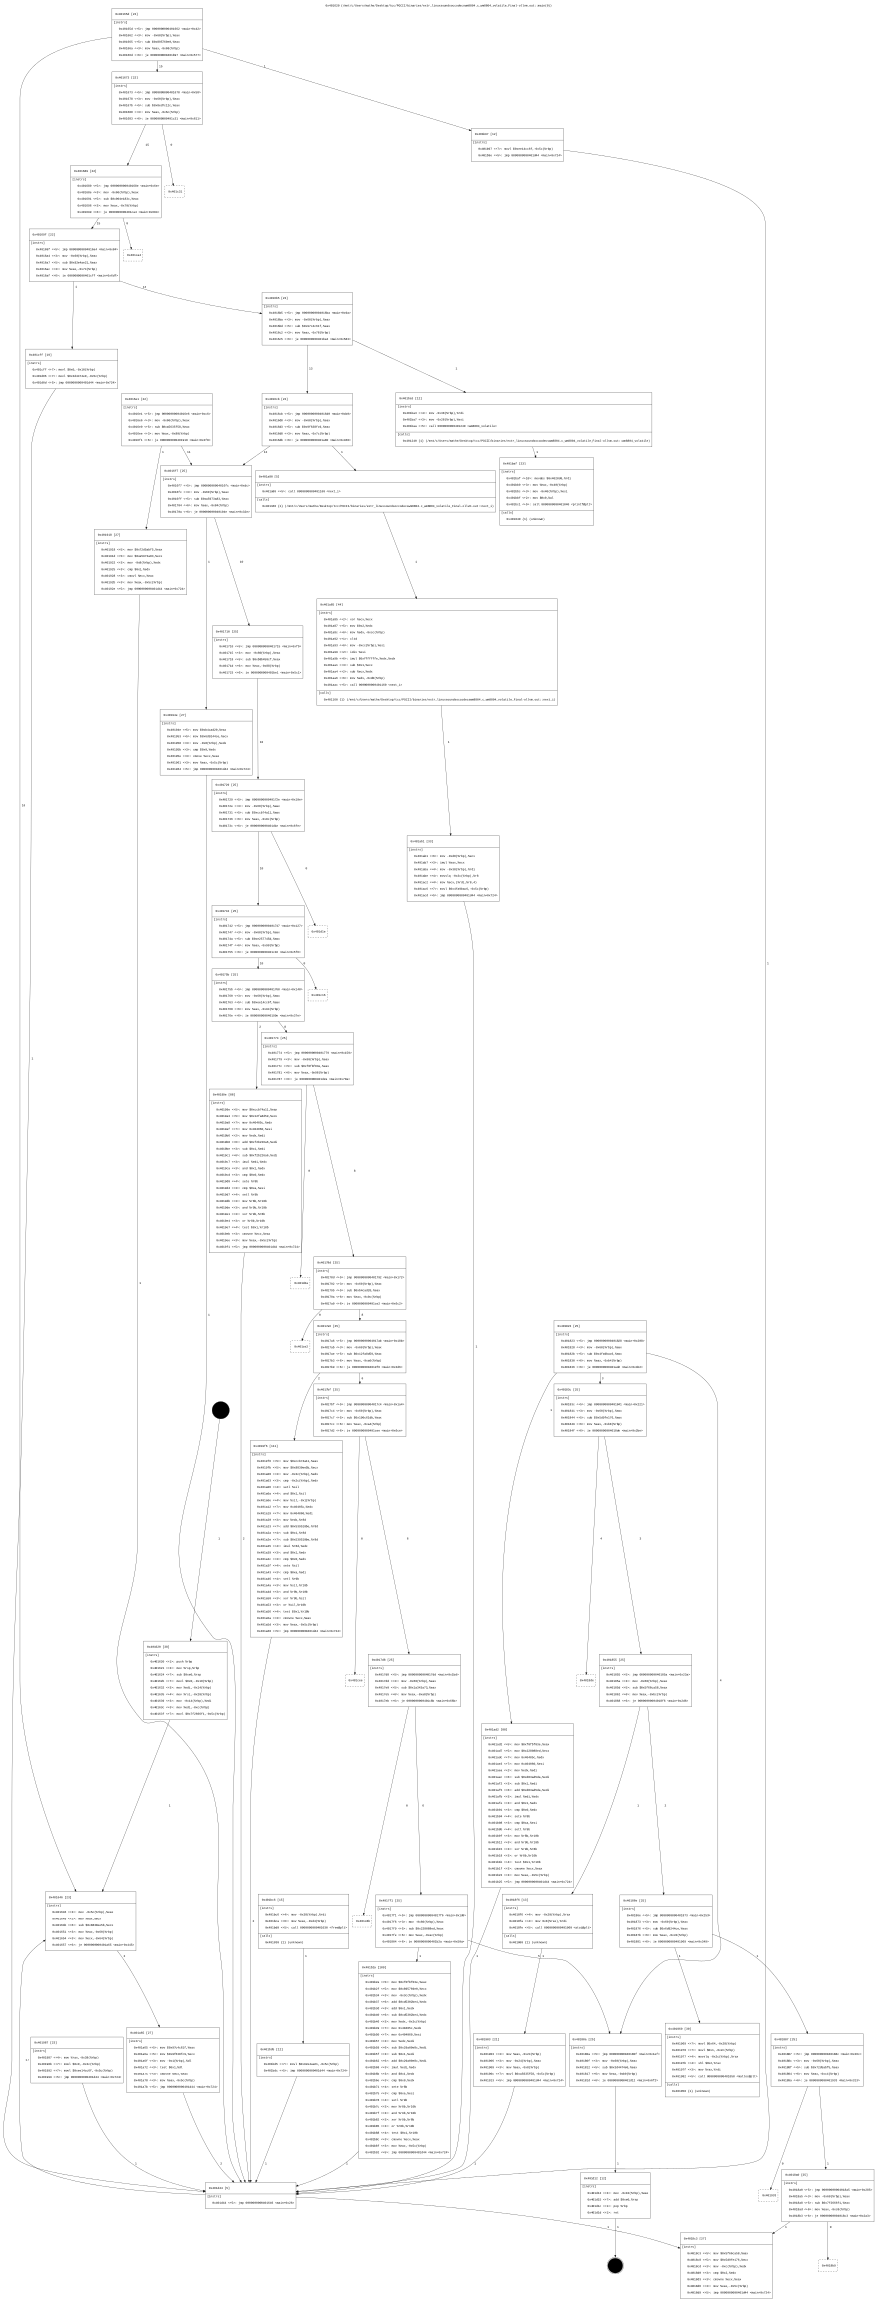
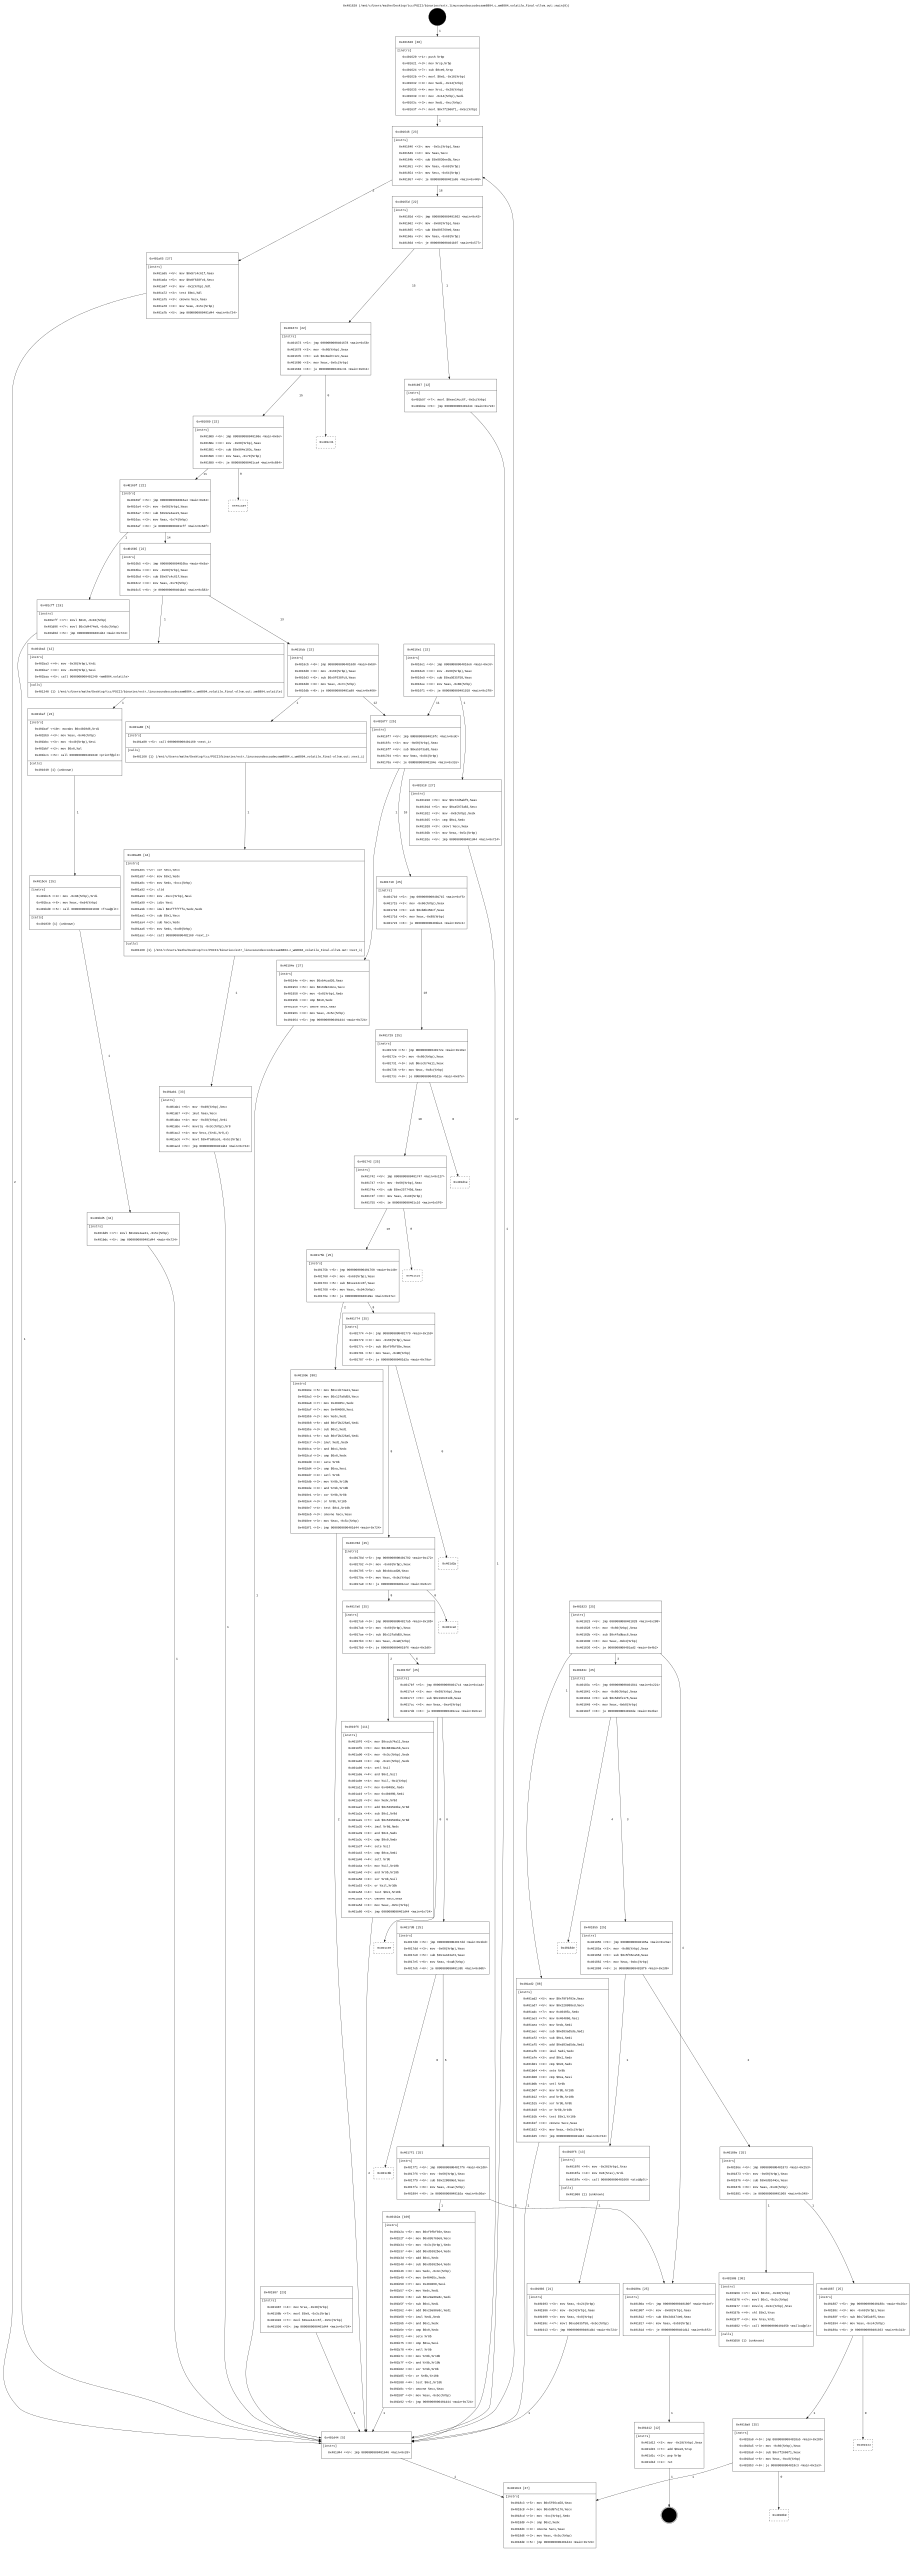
none -> (75, 825)
(20, 938) -> (437, 190)
